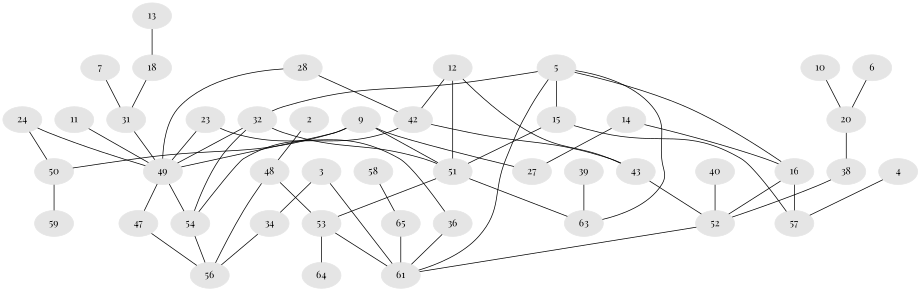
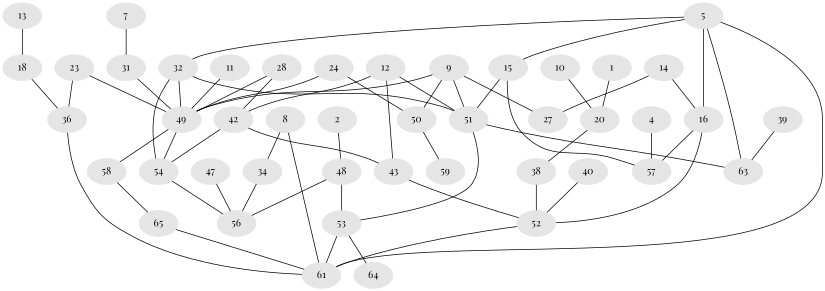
(872, 68) -> (612, 68)
(139, 94) -> (45, 94)
(321, 172) -> (285, 120)
(151, 197) -> (144, 146)
